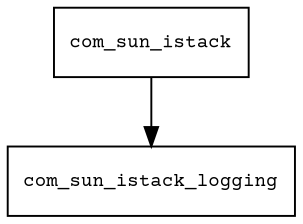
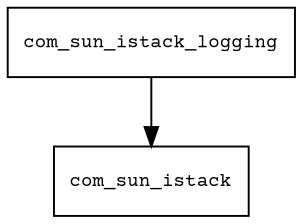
(151, 102) -> (151, 102)
